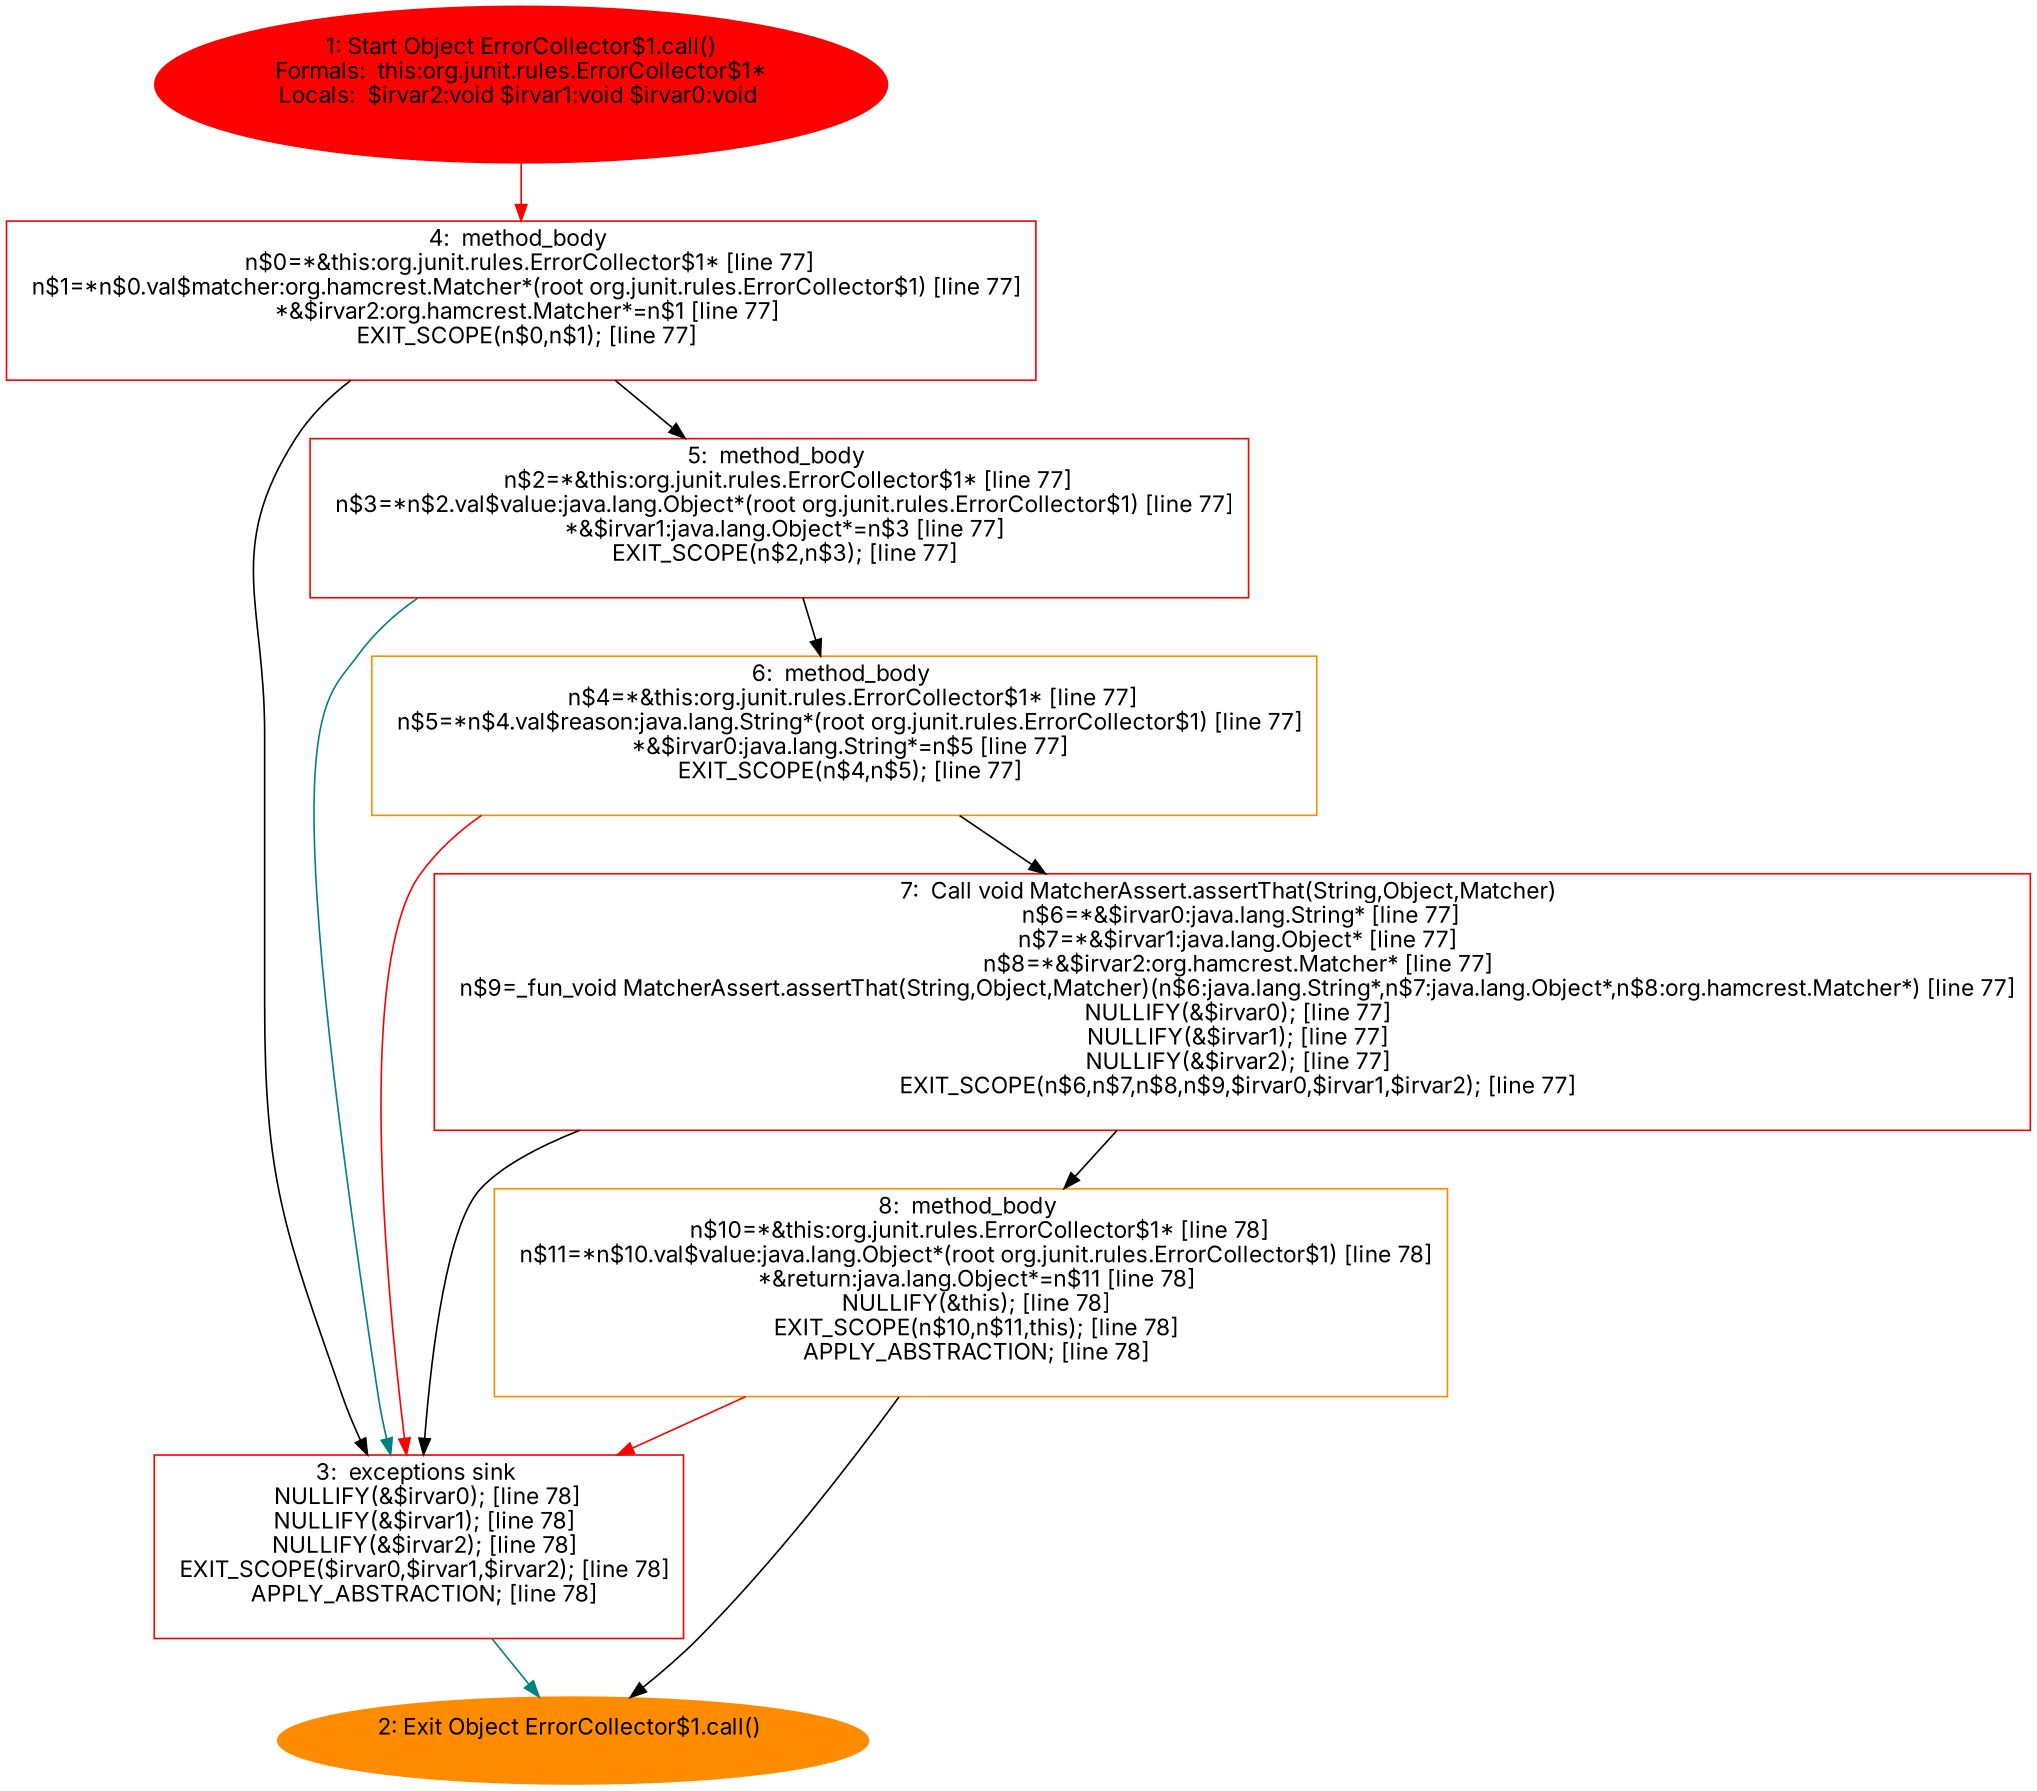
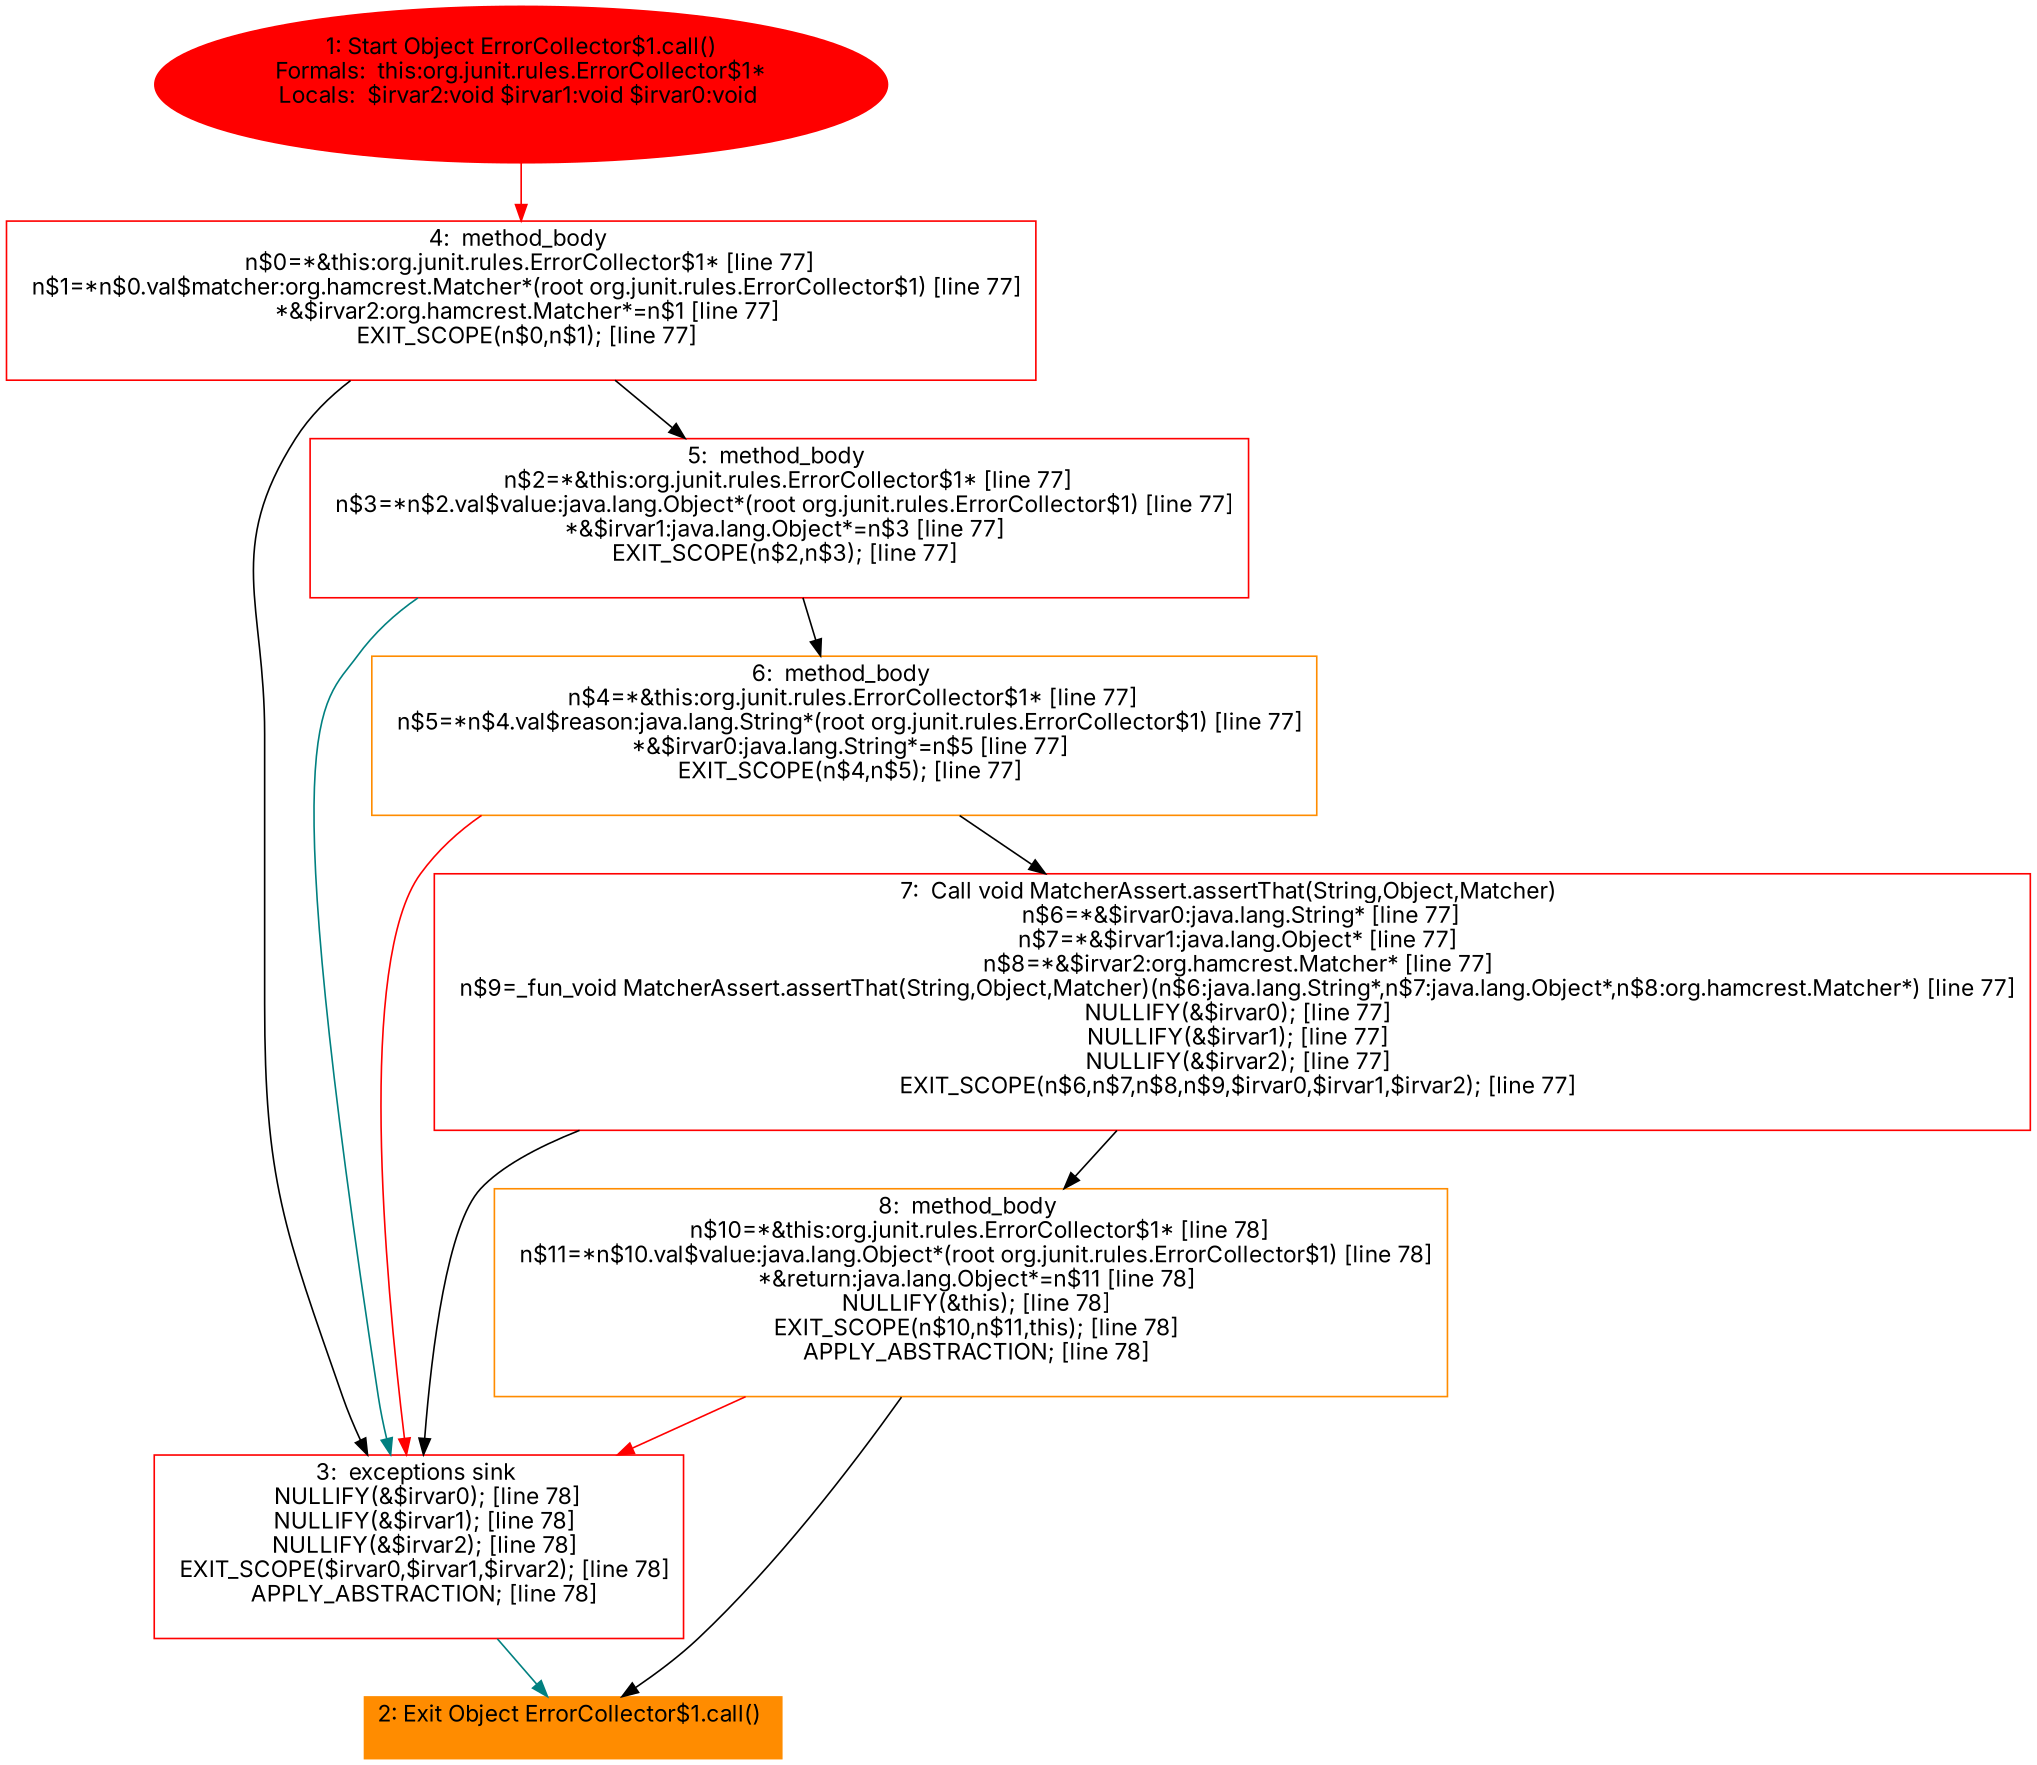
(573, 1741) -> (573, 1728)
